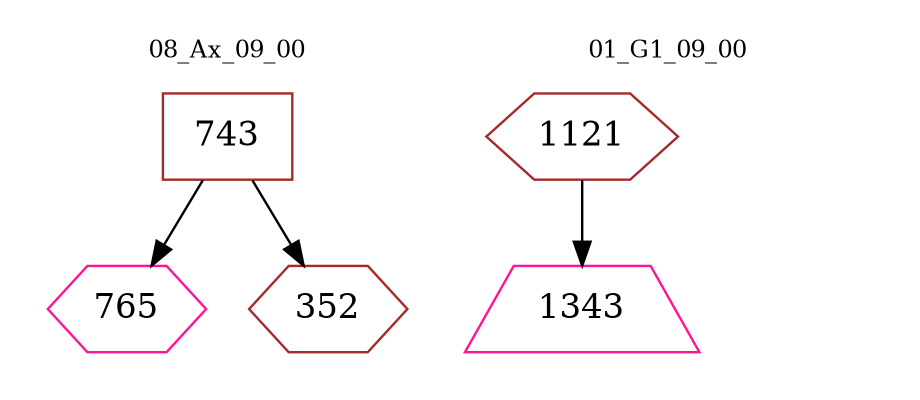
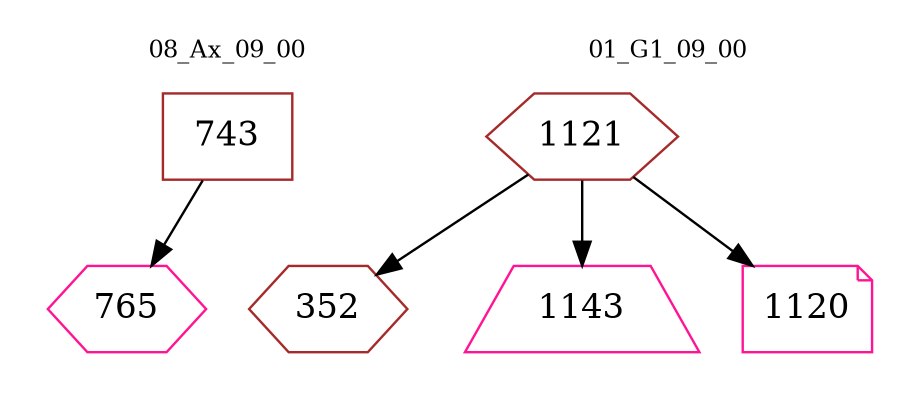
(272, 213) -> (463, 218)
(582, 309) -> (582, 309)
none -> (807, 309)
